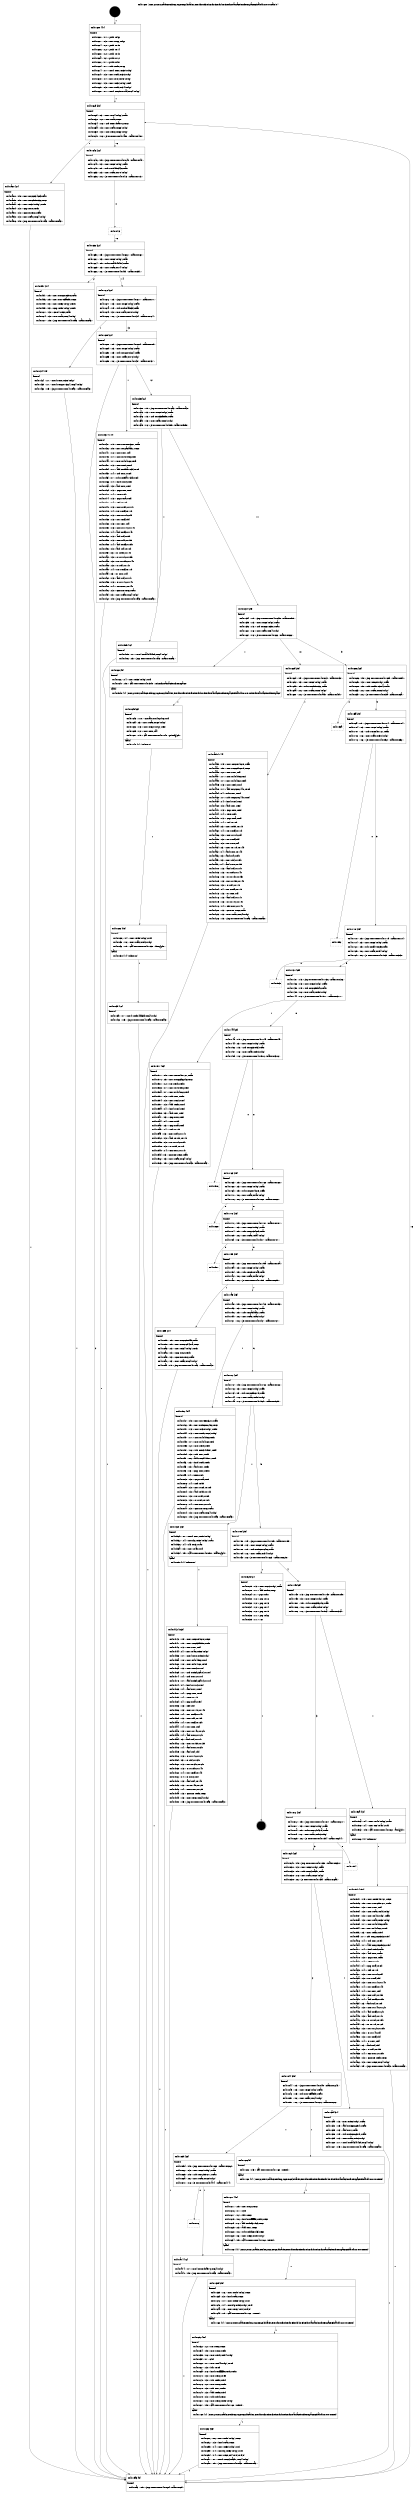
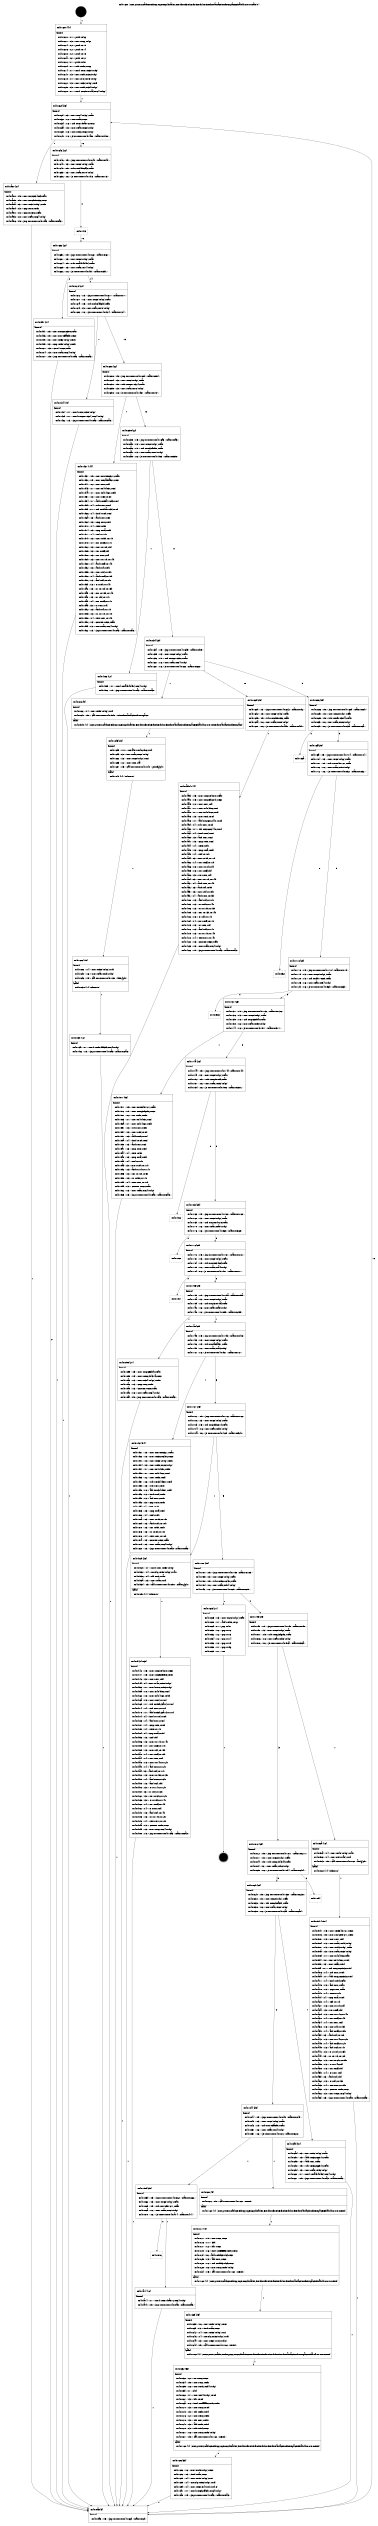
(94, 1429) -> (51, 1448)
